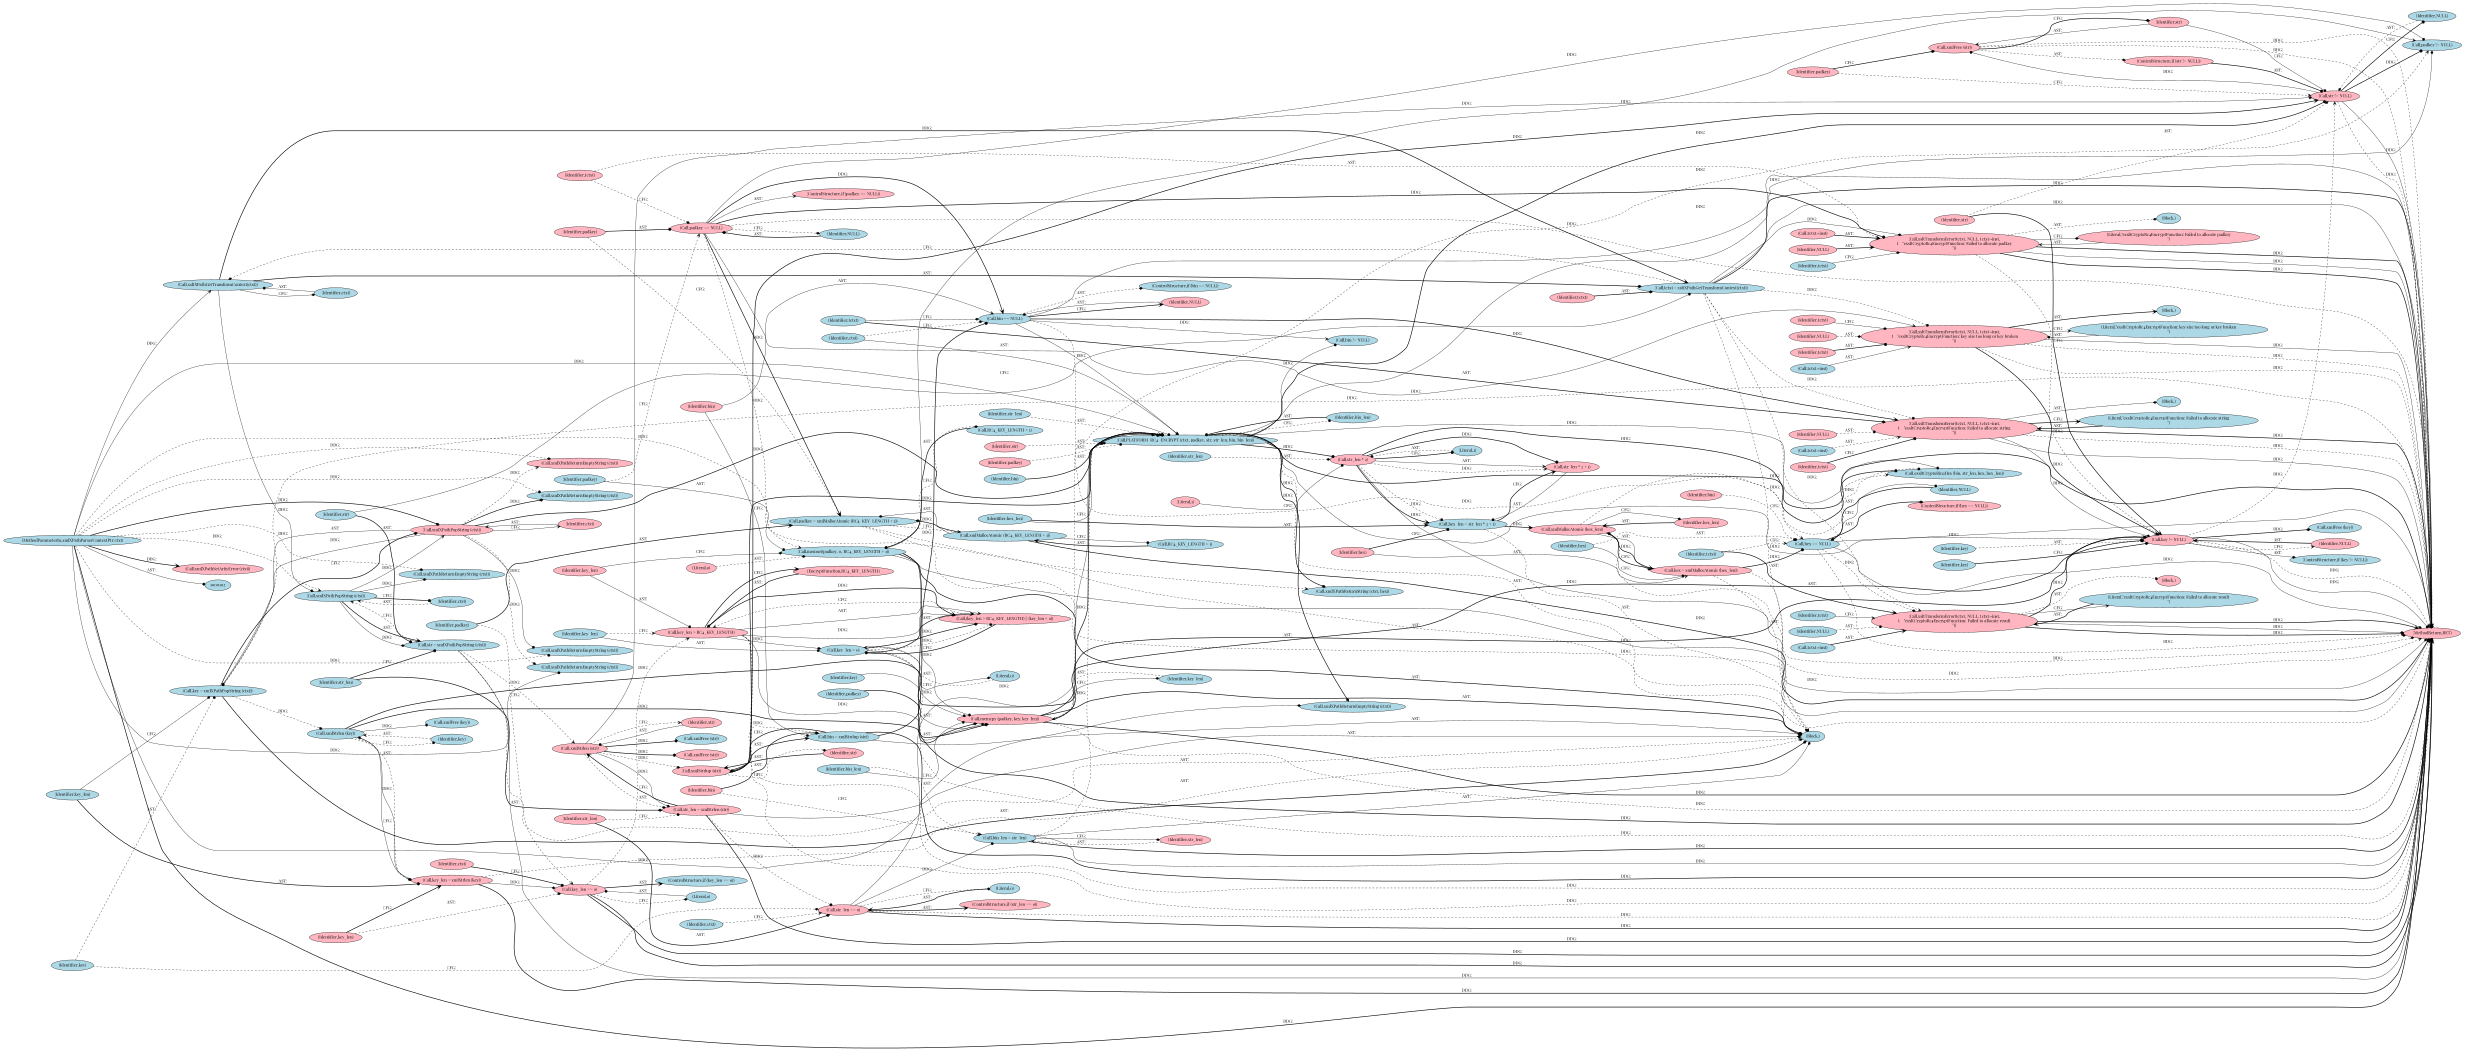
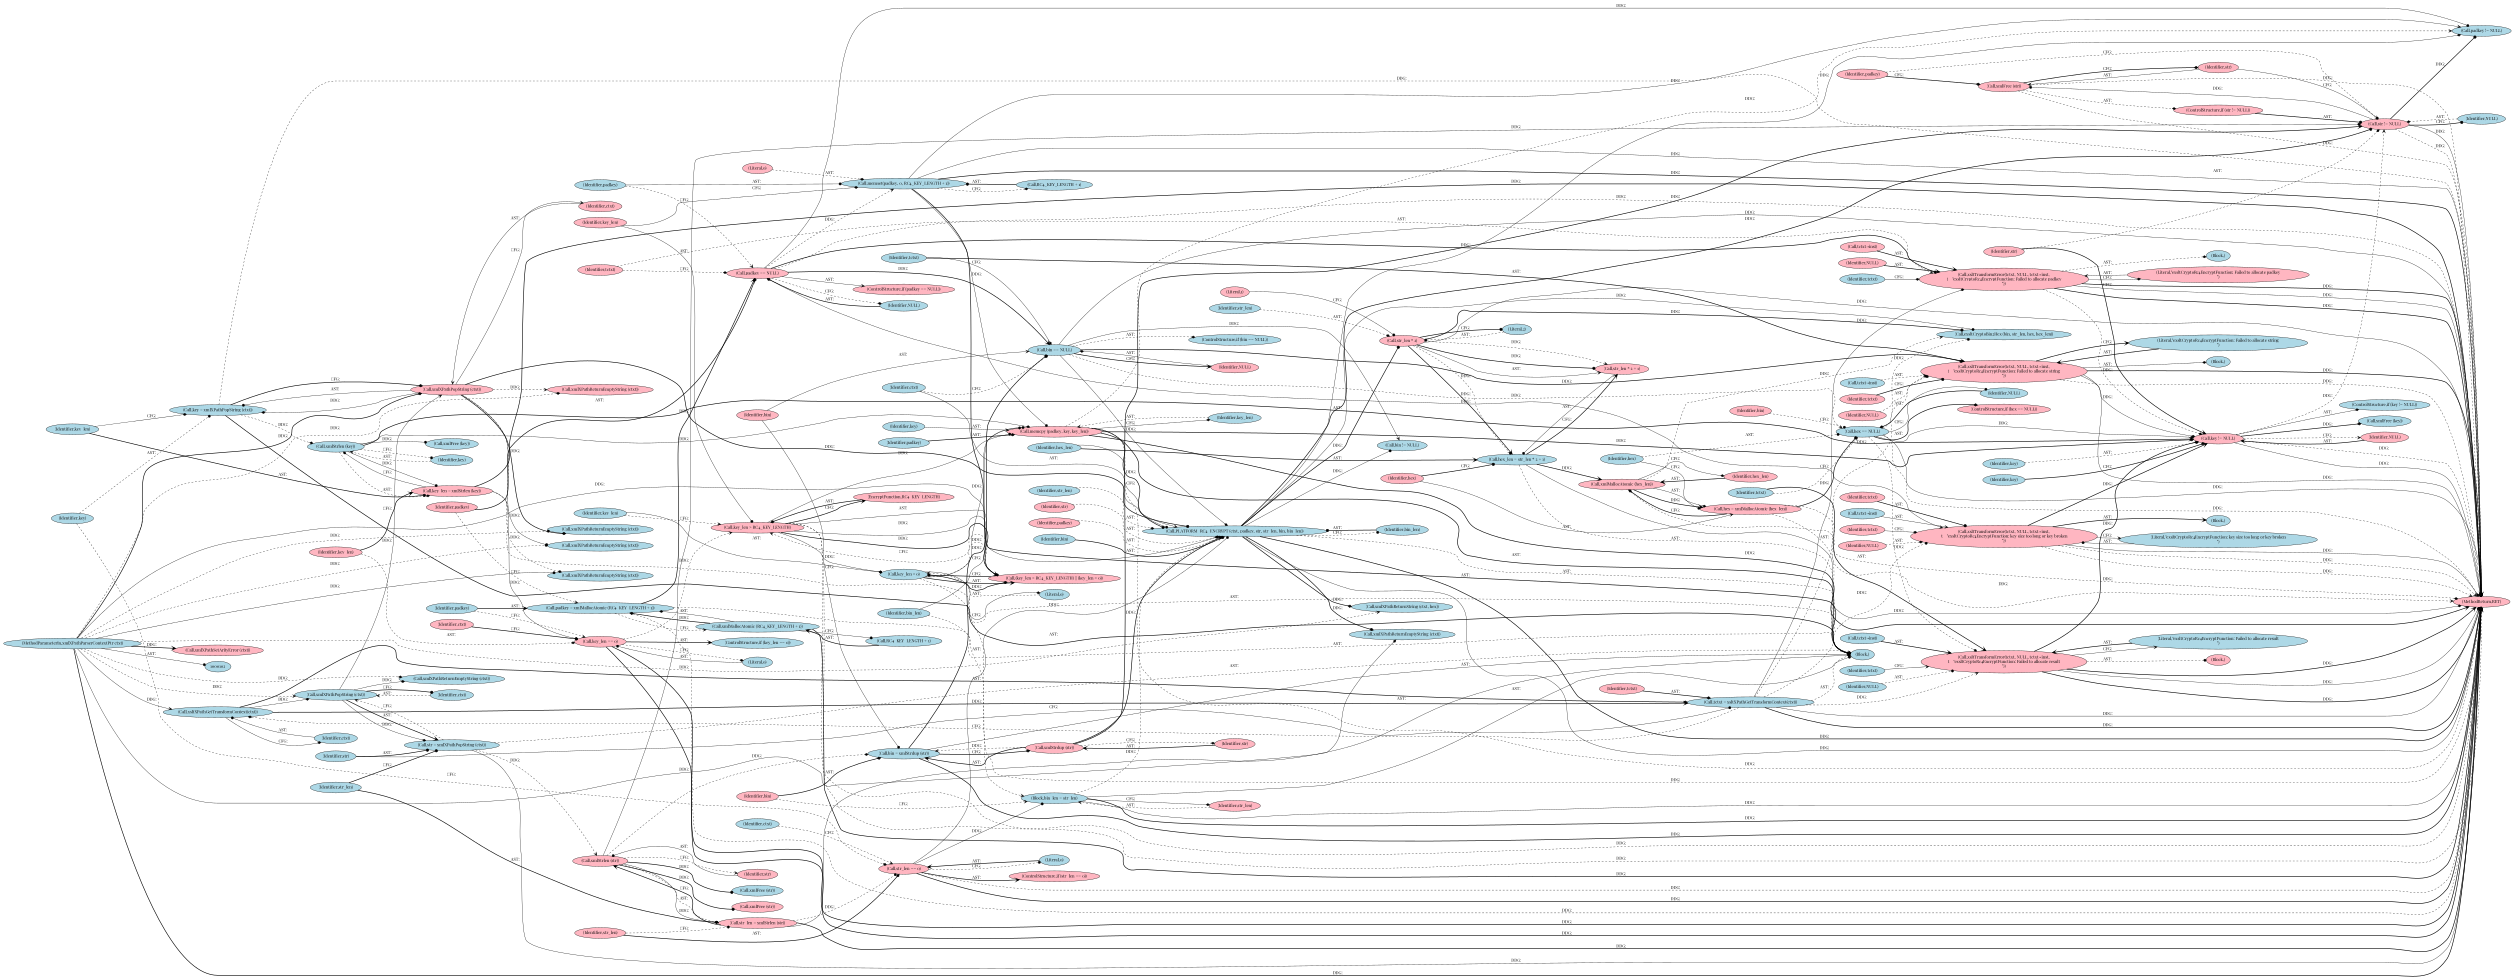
(772, 373) -> (678, 453)
none -> (1956, 613)
(667, 709) -> (694, 441)
(640, 760) -> (724, 778)
(1005, 838) -> (1054, 798)
